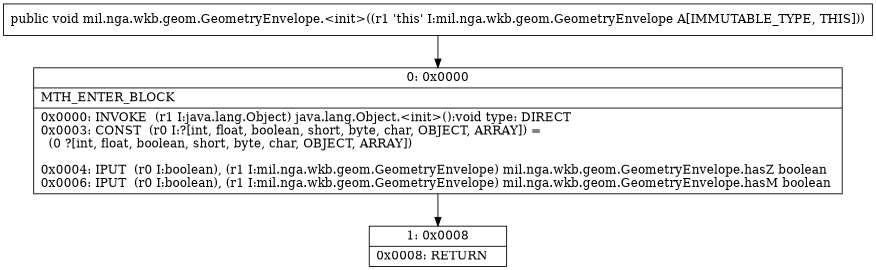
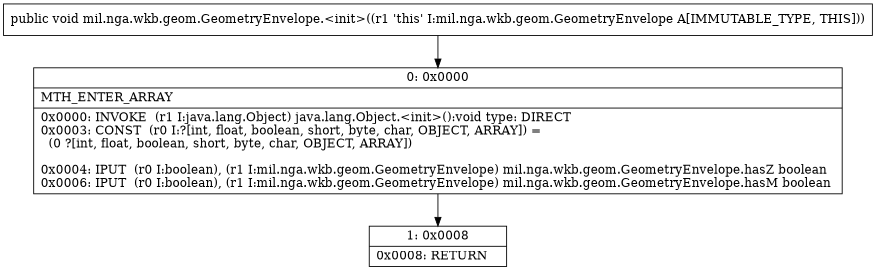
(108, 98) -> (107, 98)
